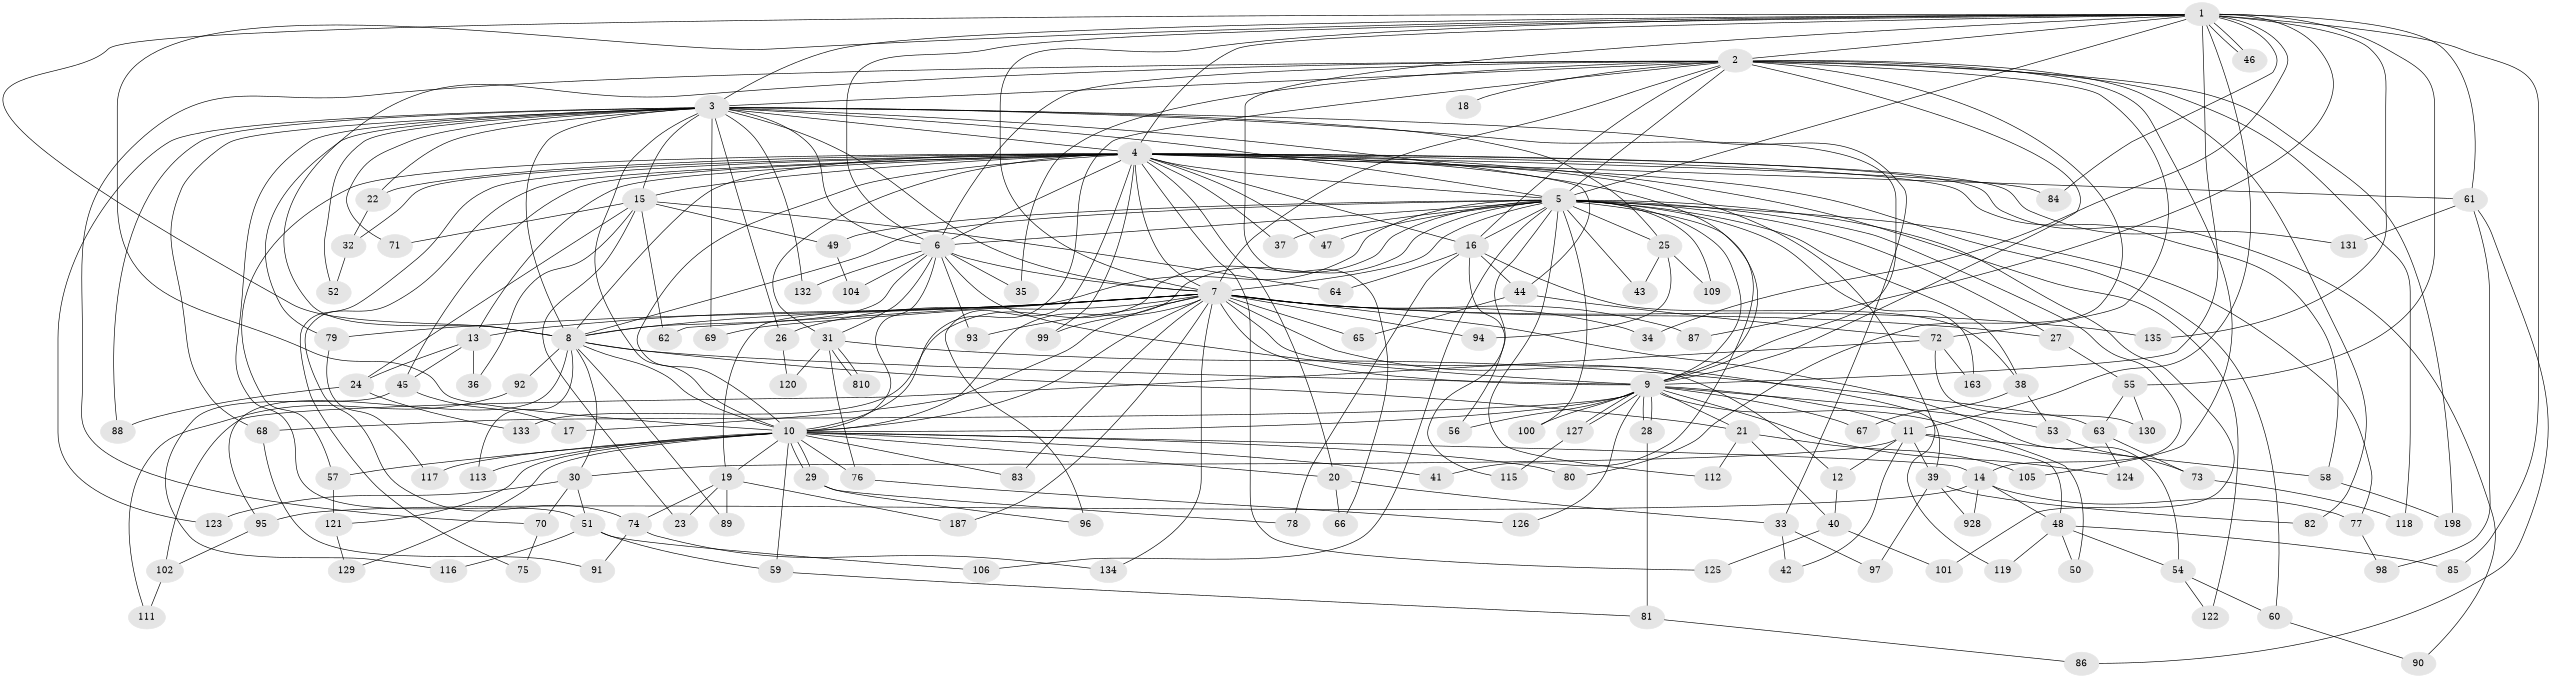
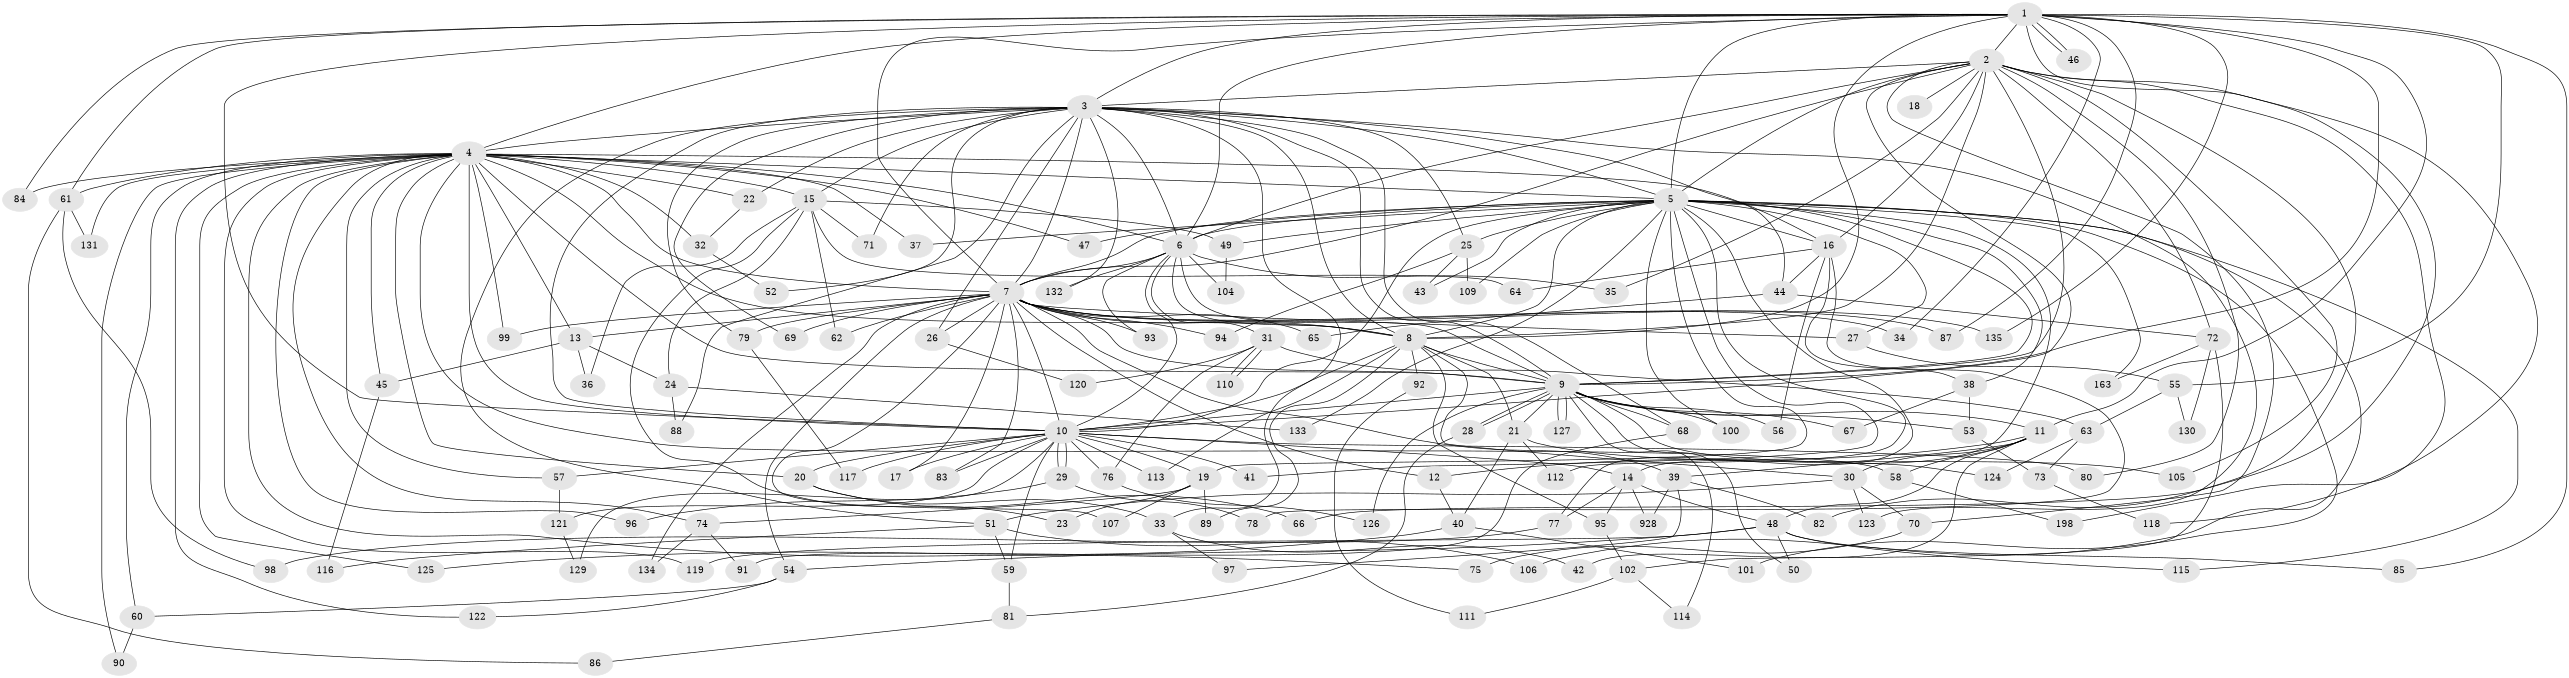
(895, 192) -> none
(862, 385) -> (1225, 385)
(486, 408) -> (987, 447)
(1545, 453) -> (1992, 560)
(958, 525) -> (1111, 525)
none -> (1682, 617)
